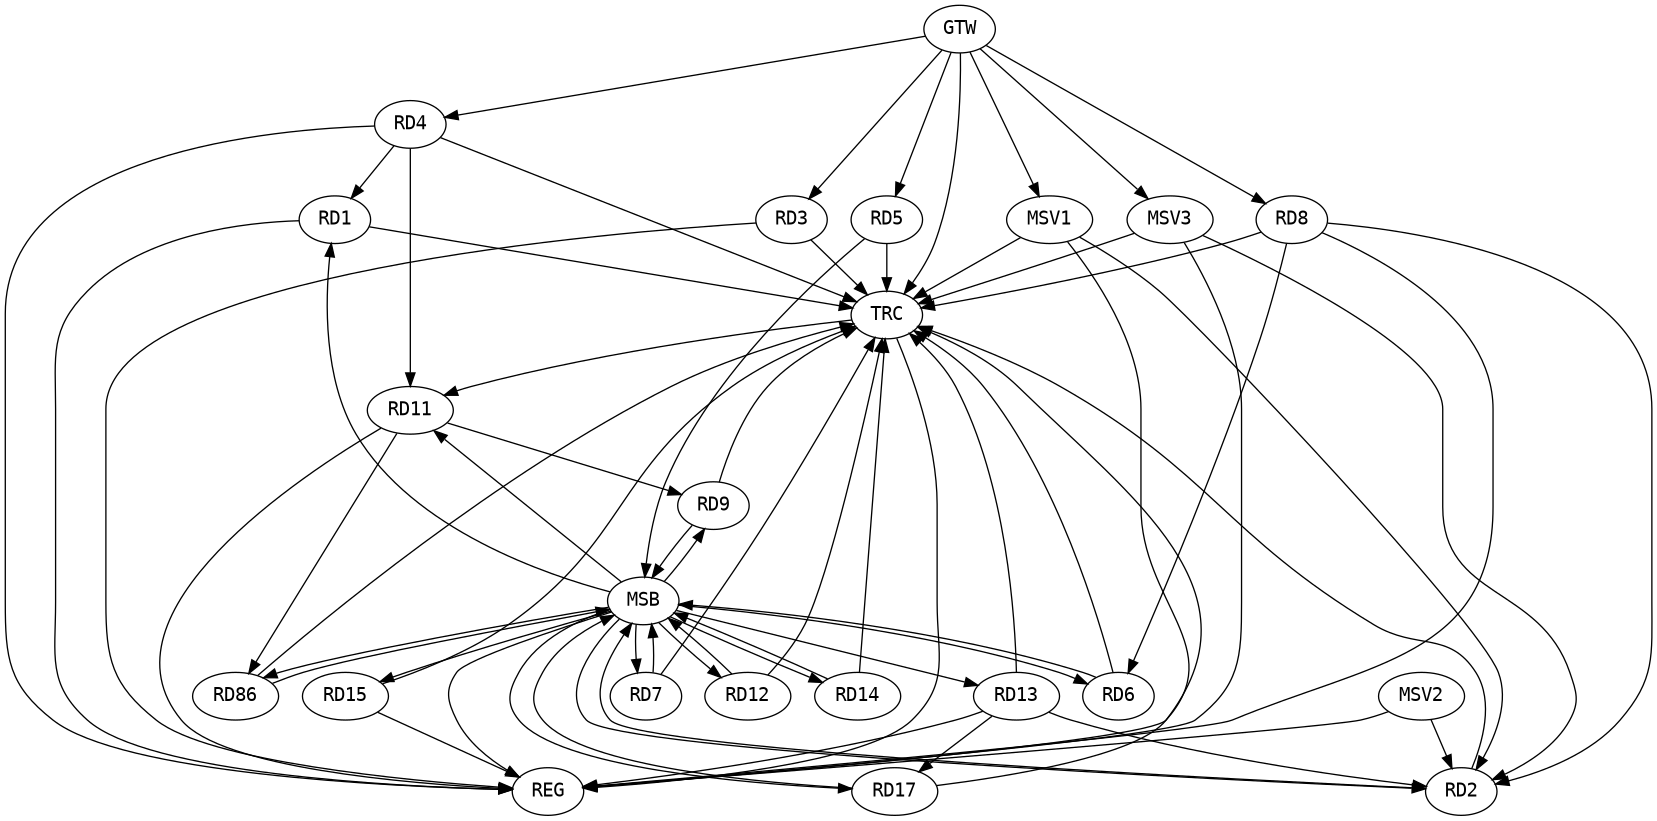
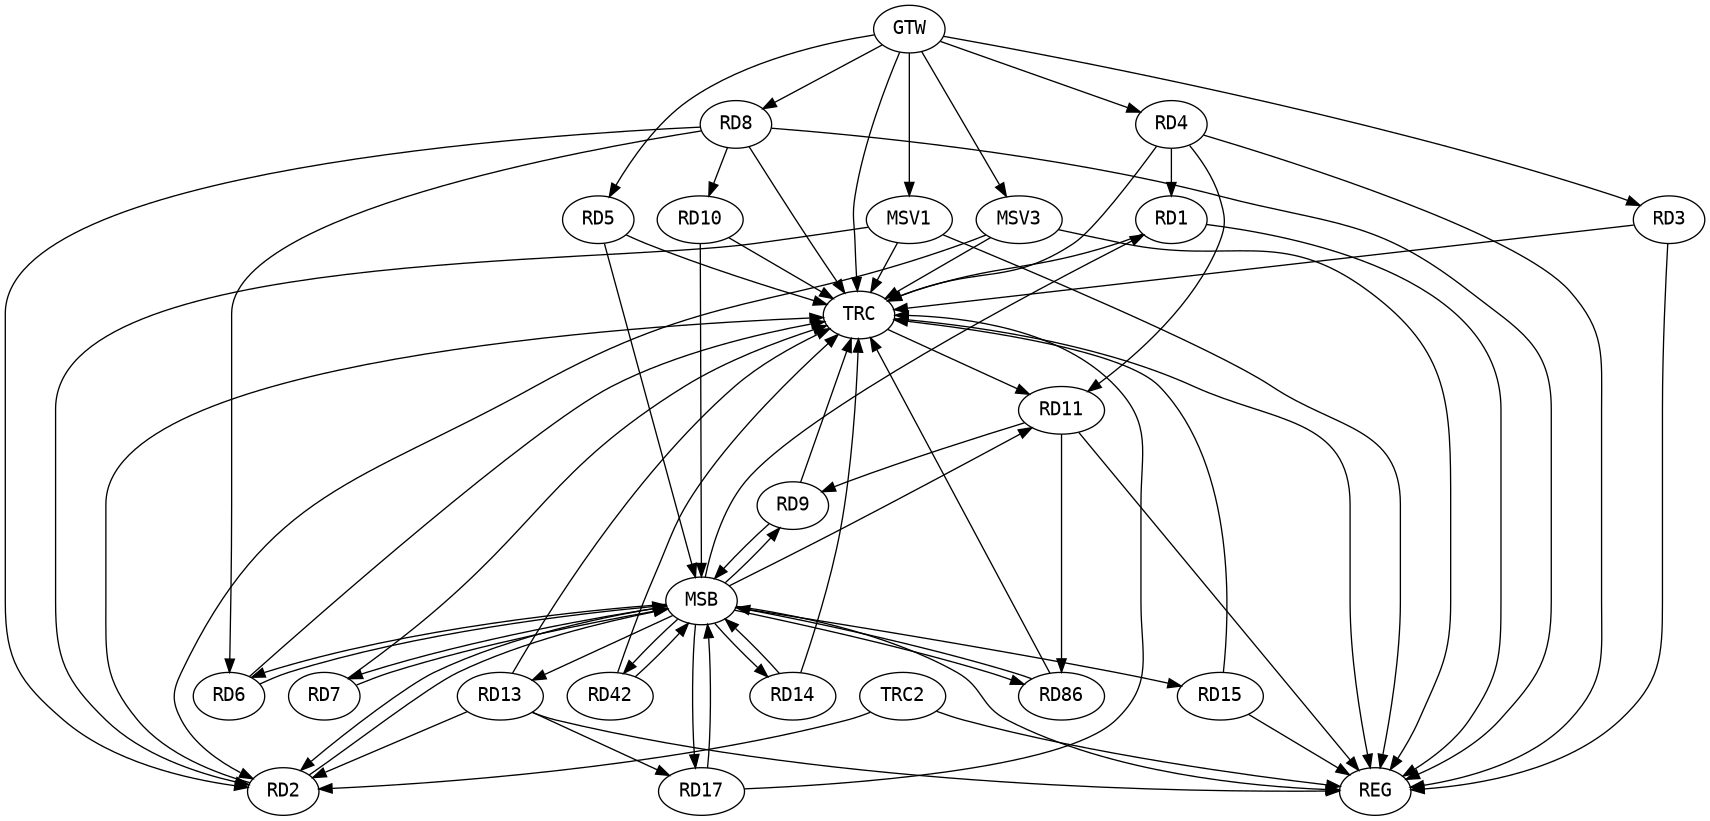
none -> (700, 220)
(748, 696) -> (610, 696)
(1422, 696) -> (903, 696)
